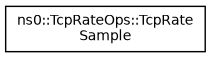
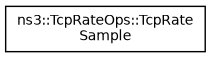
(105, 29) -> (105, 29)
